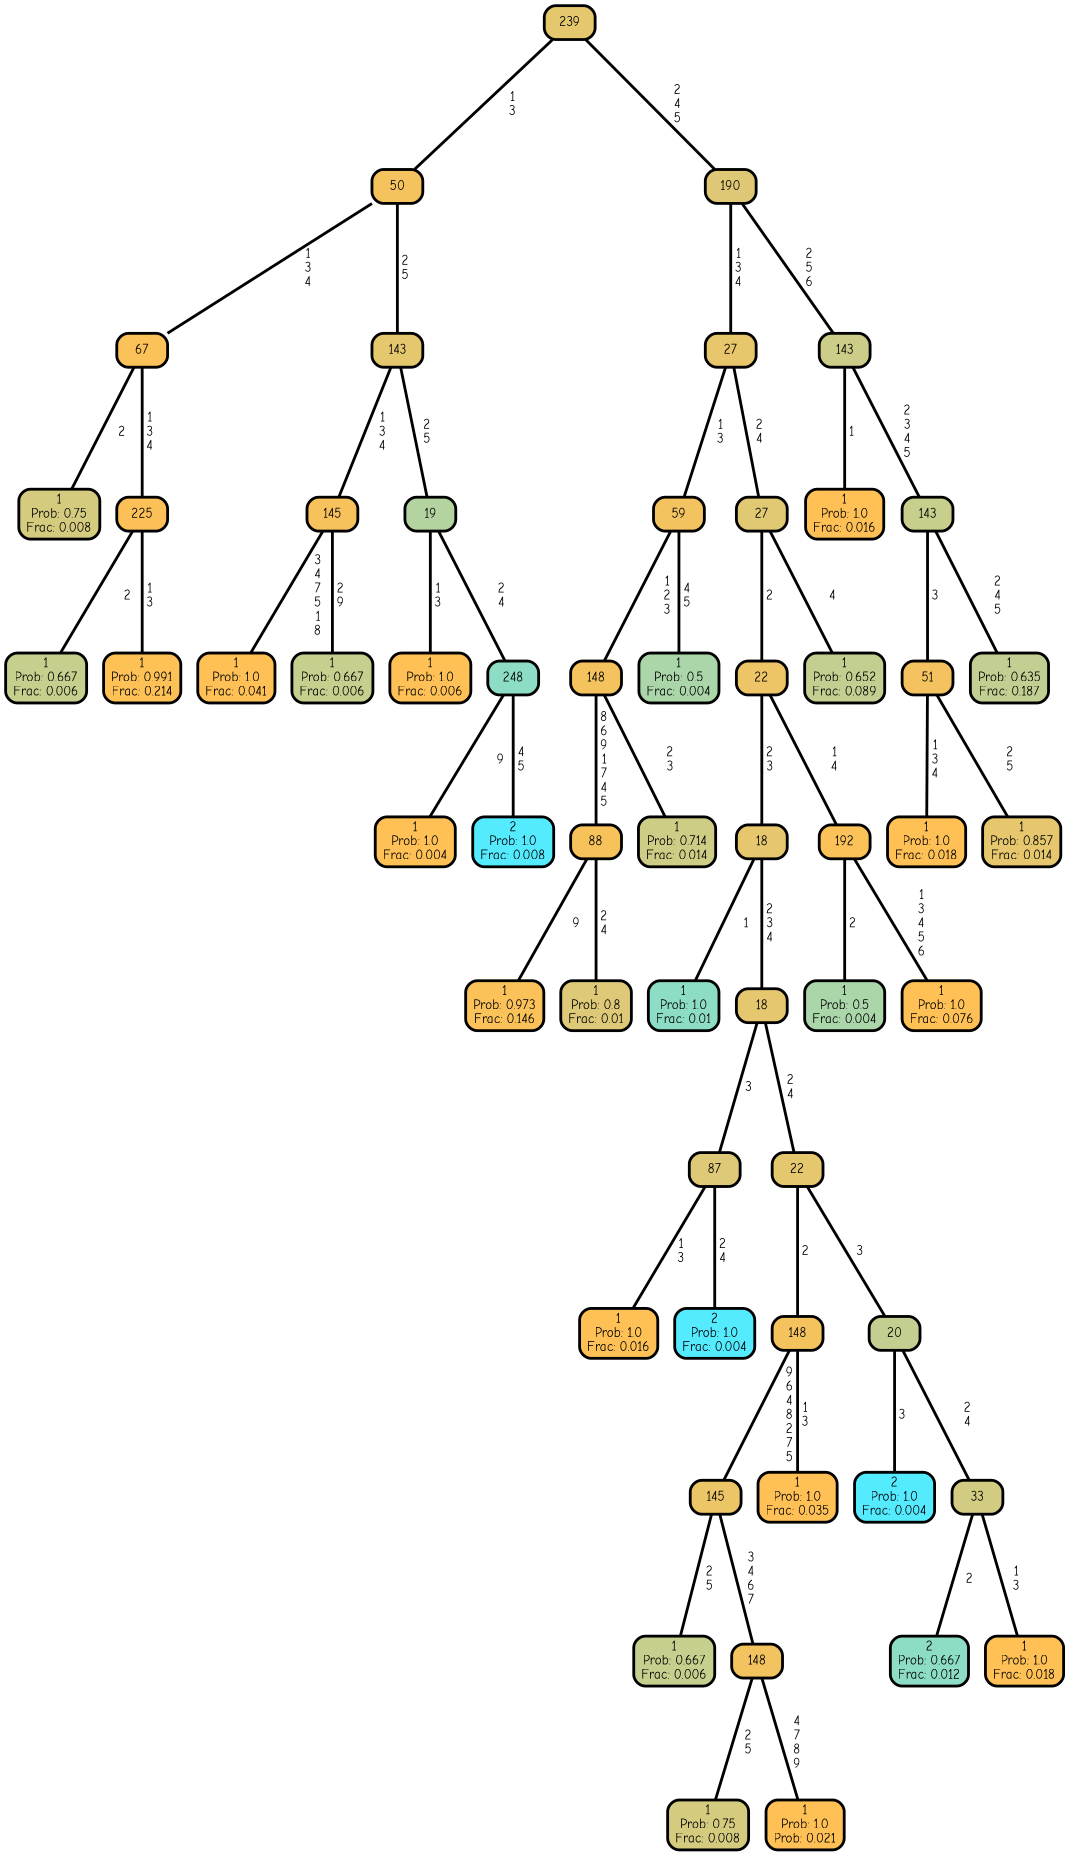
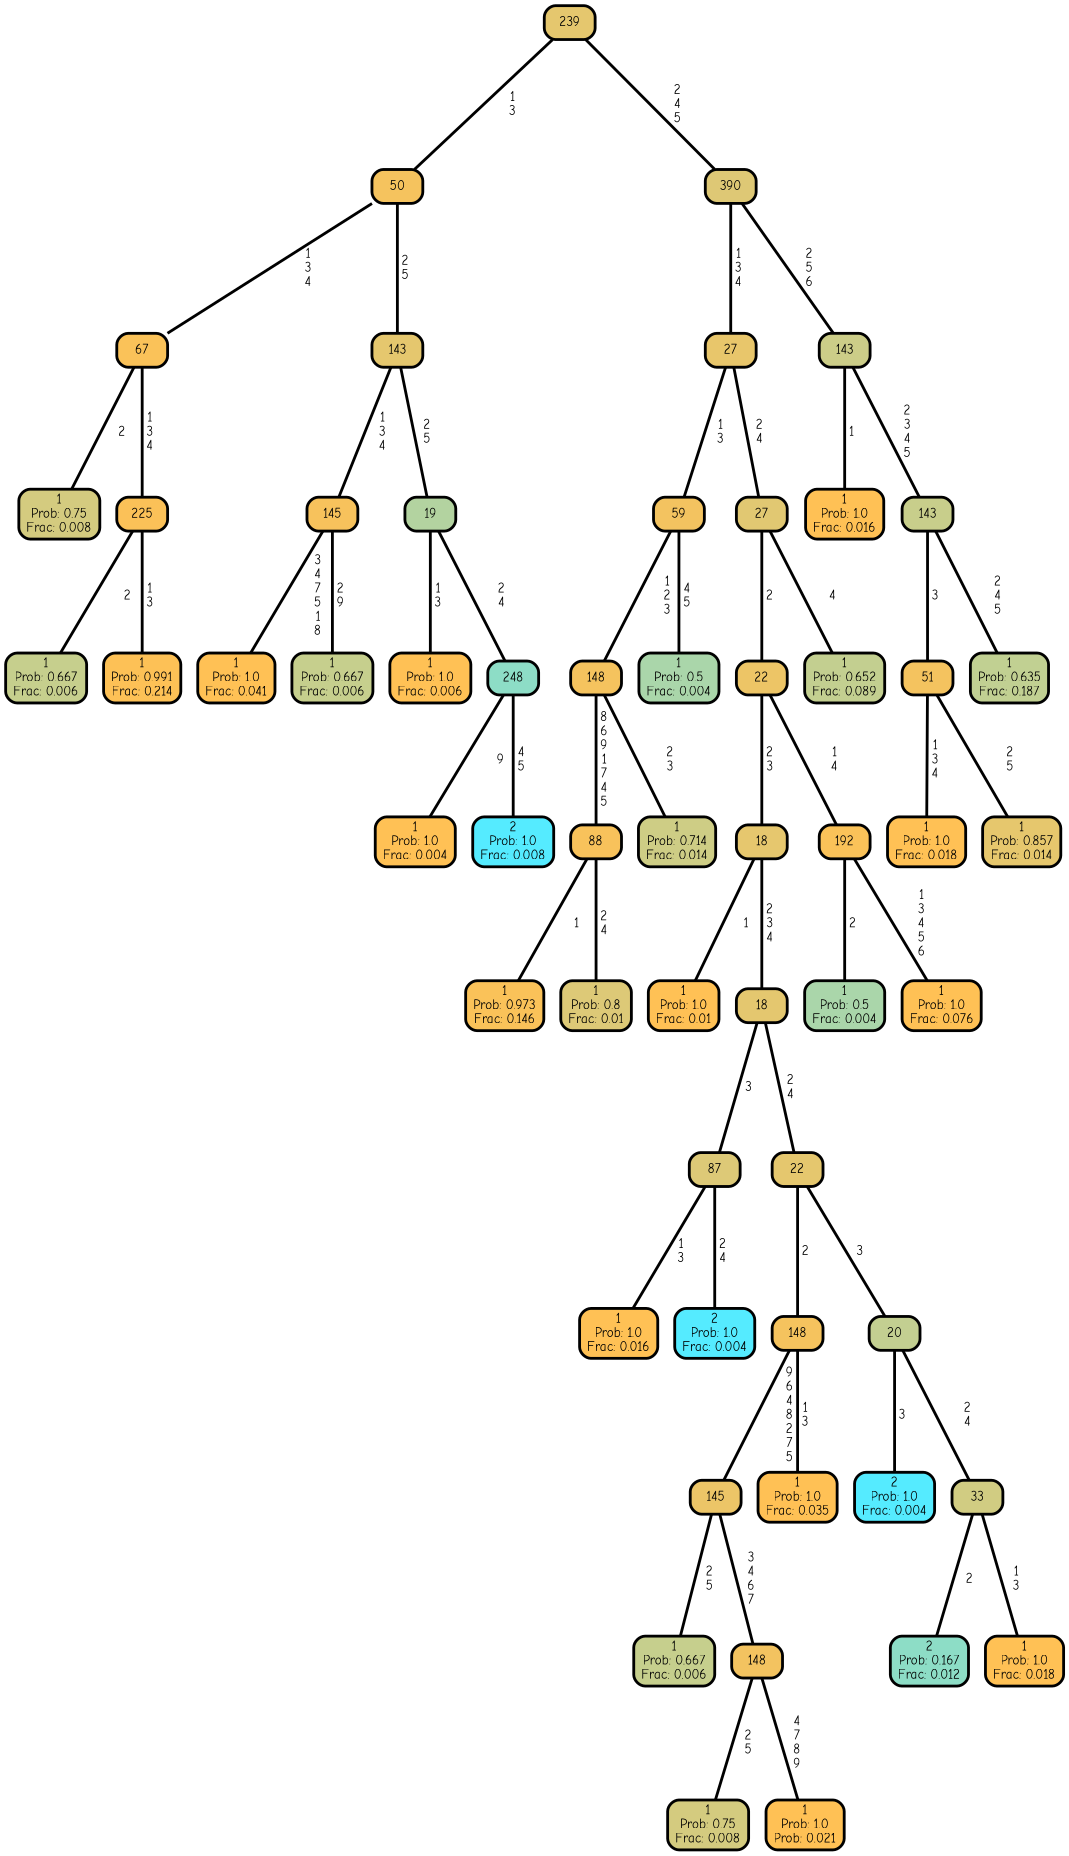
(731, 186) -> (731, 186)
(574, 924) -> (574, 924)
(684, 1006) -> (684, 1006)
(929, 1661) -> (929, 1661)
